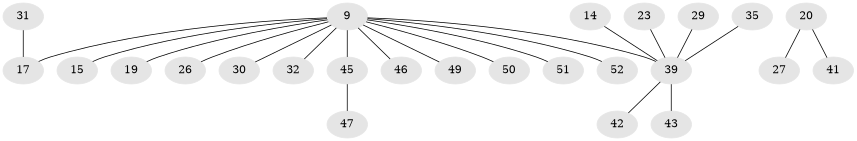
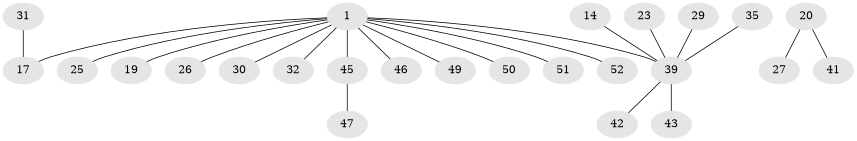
(347, 16) -> (347, 16)
(77, 70) -> (77, 70)
